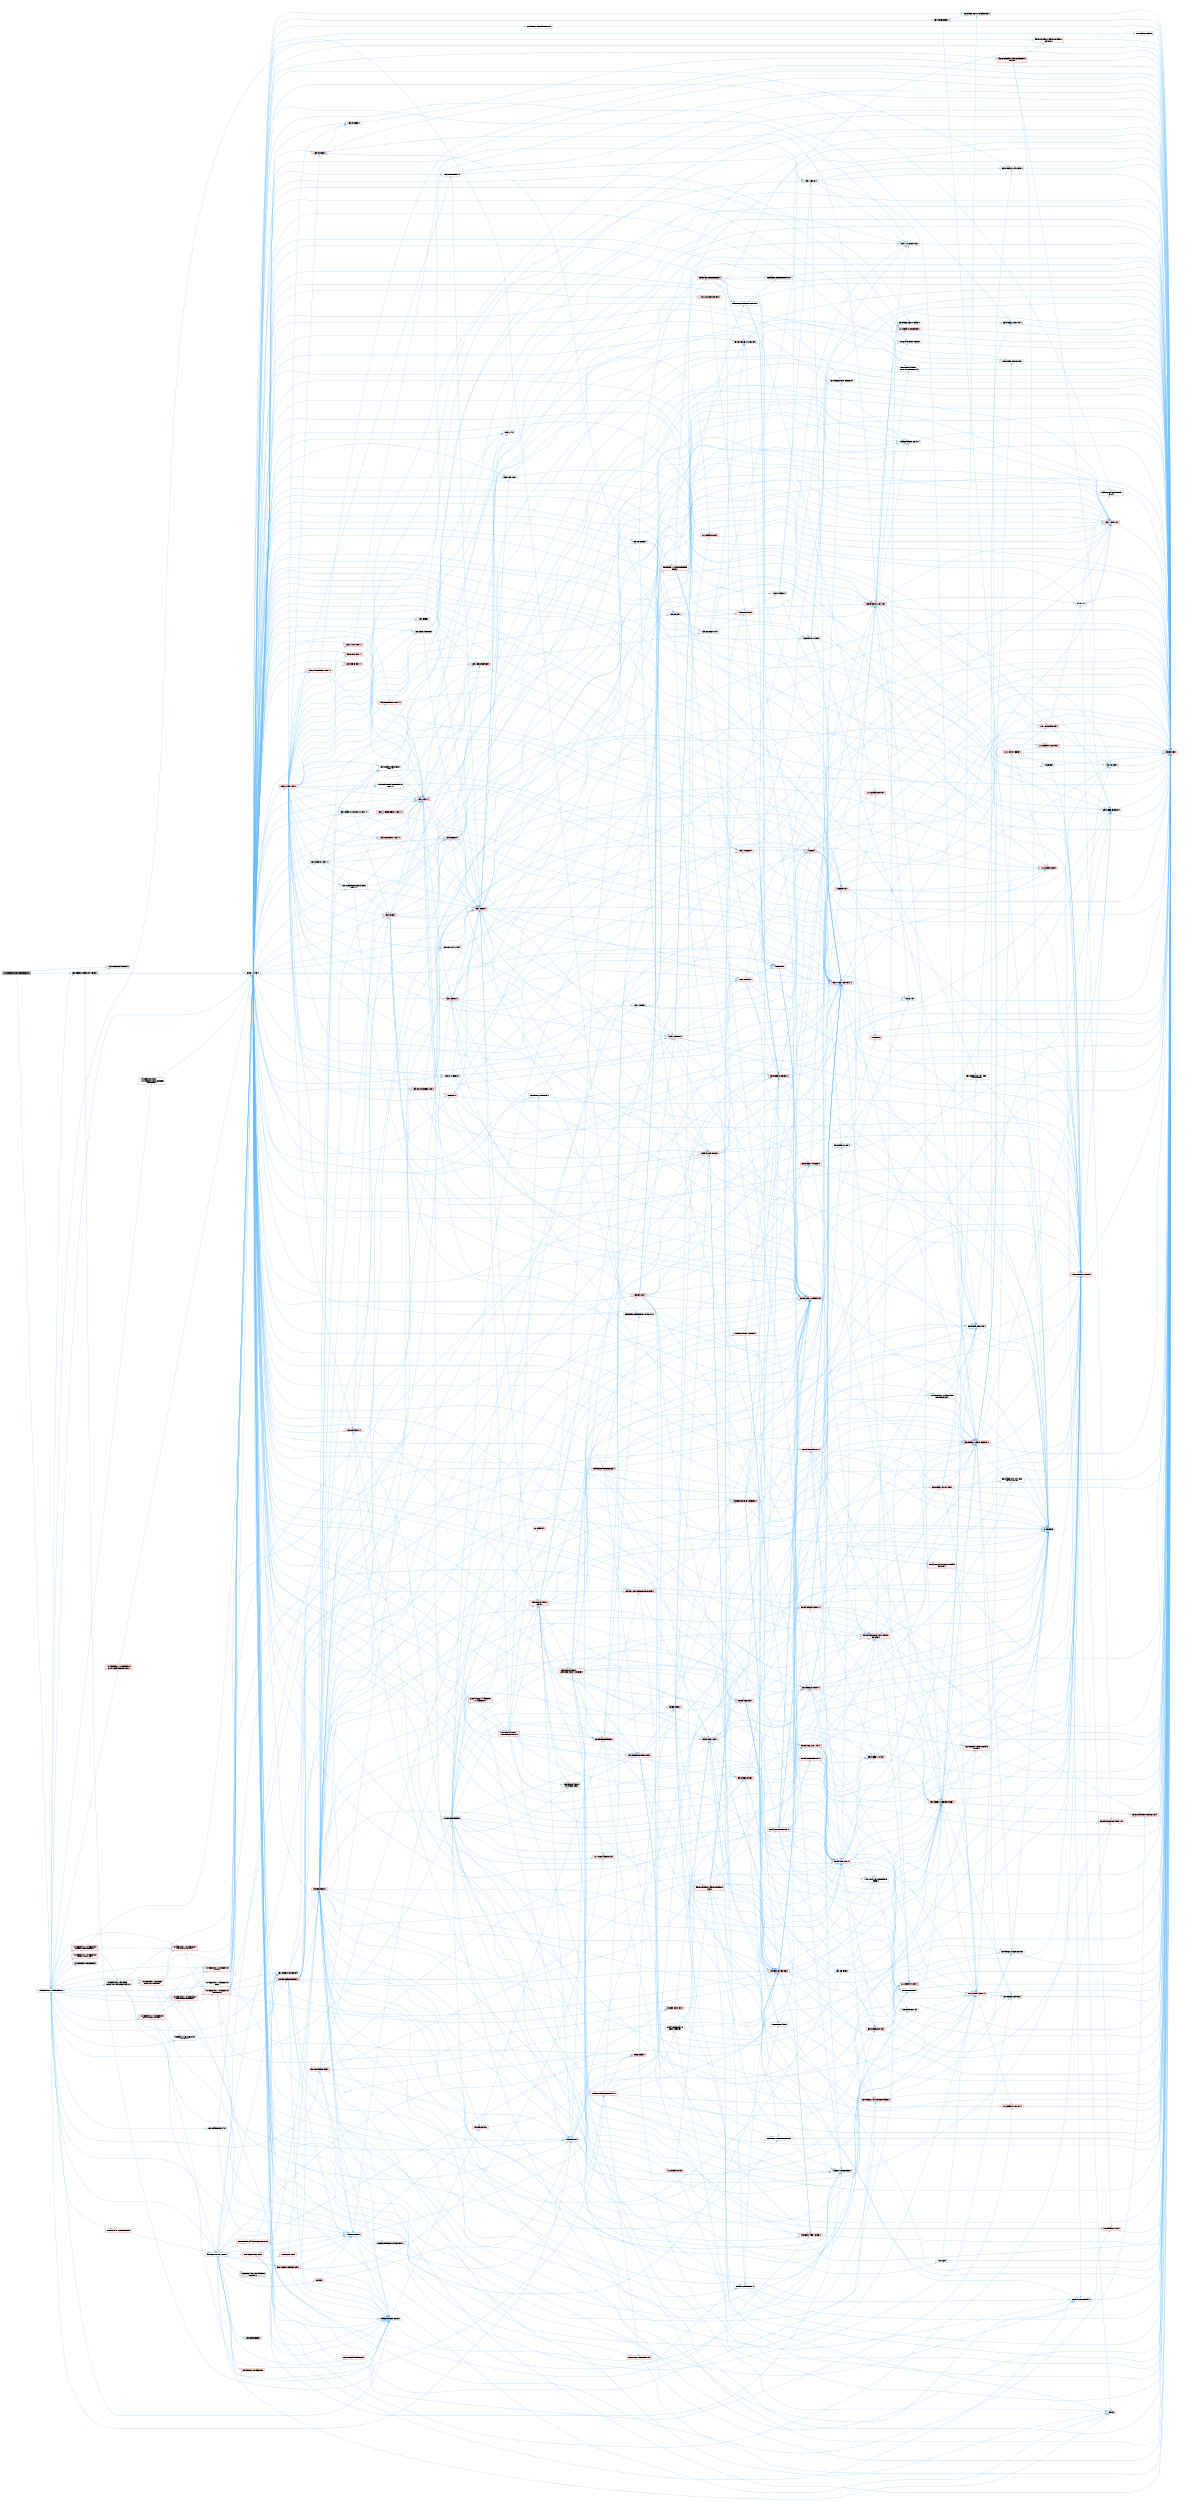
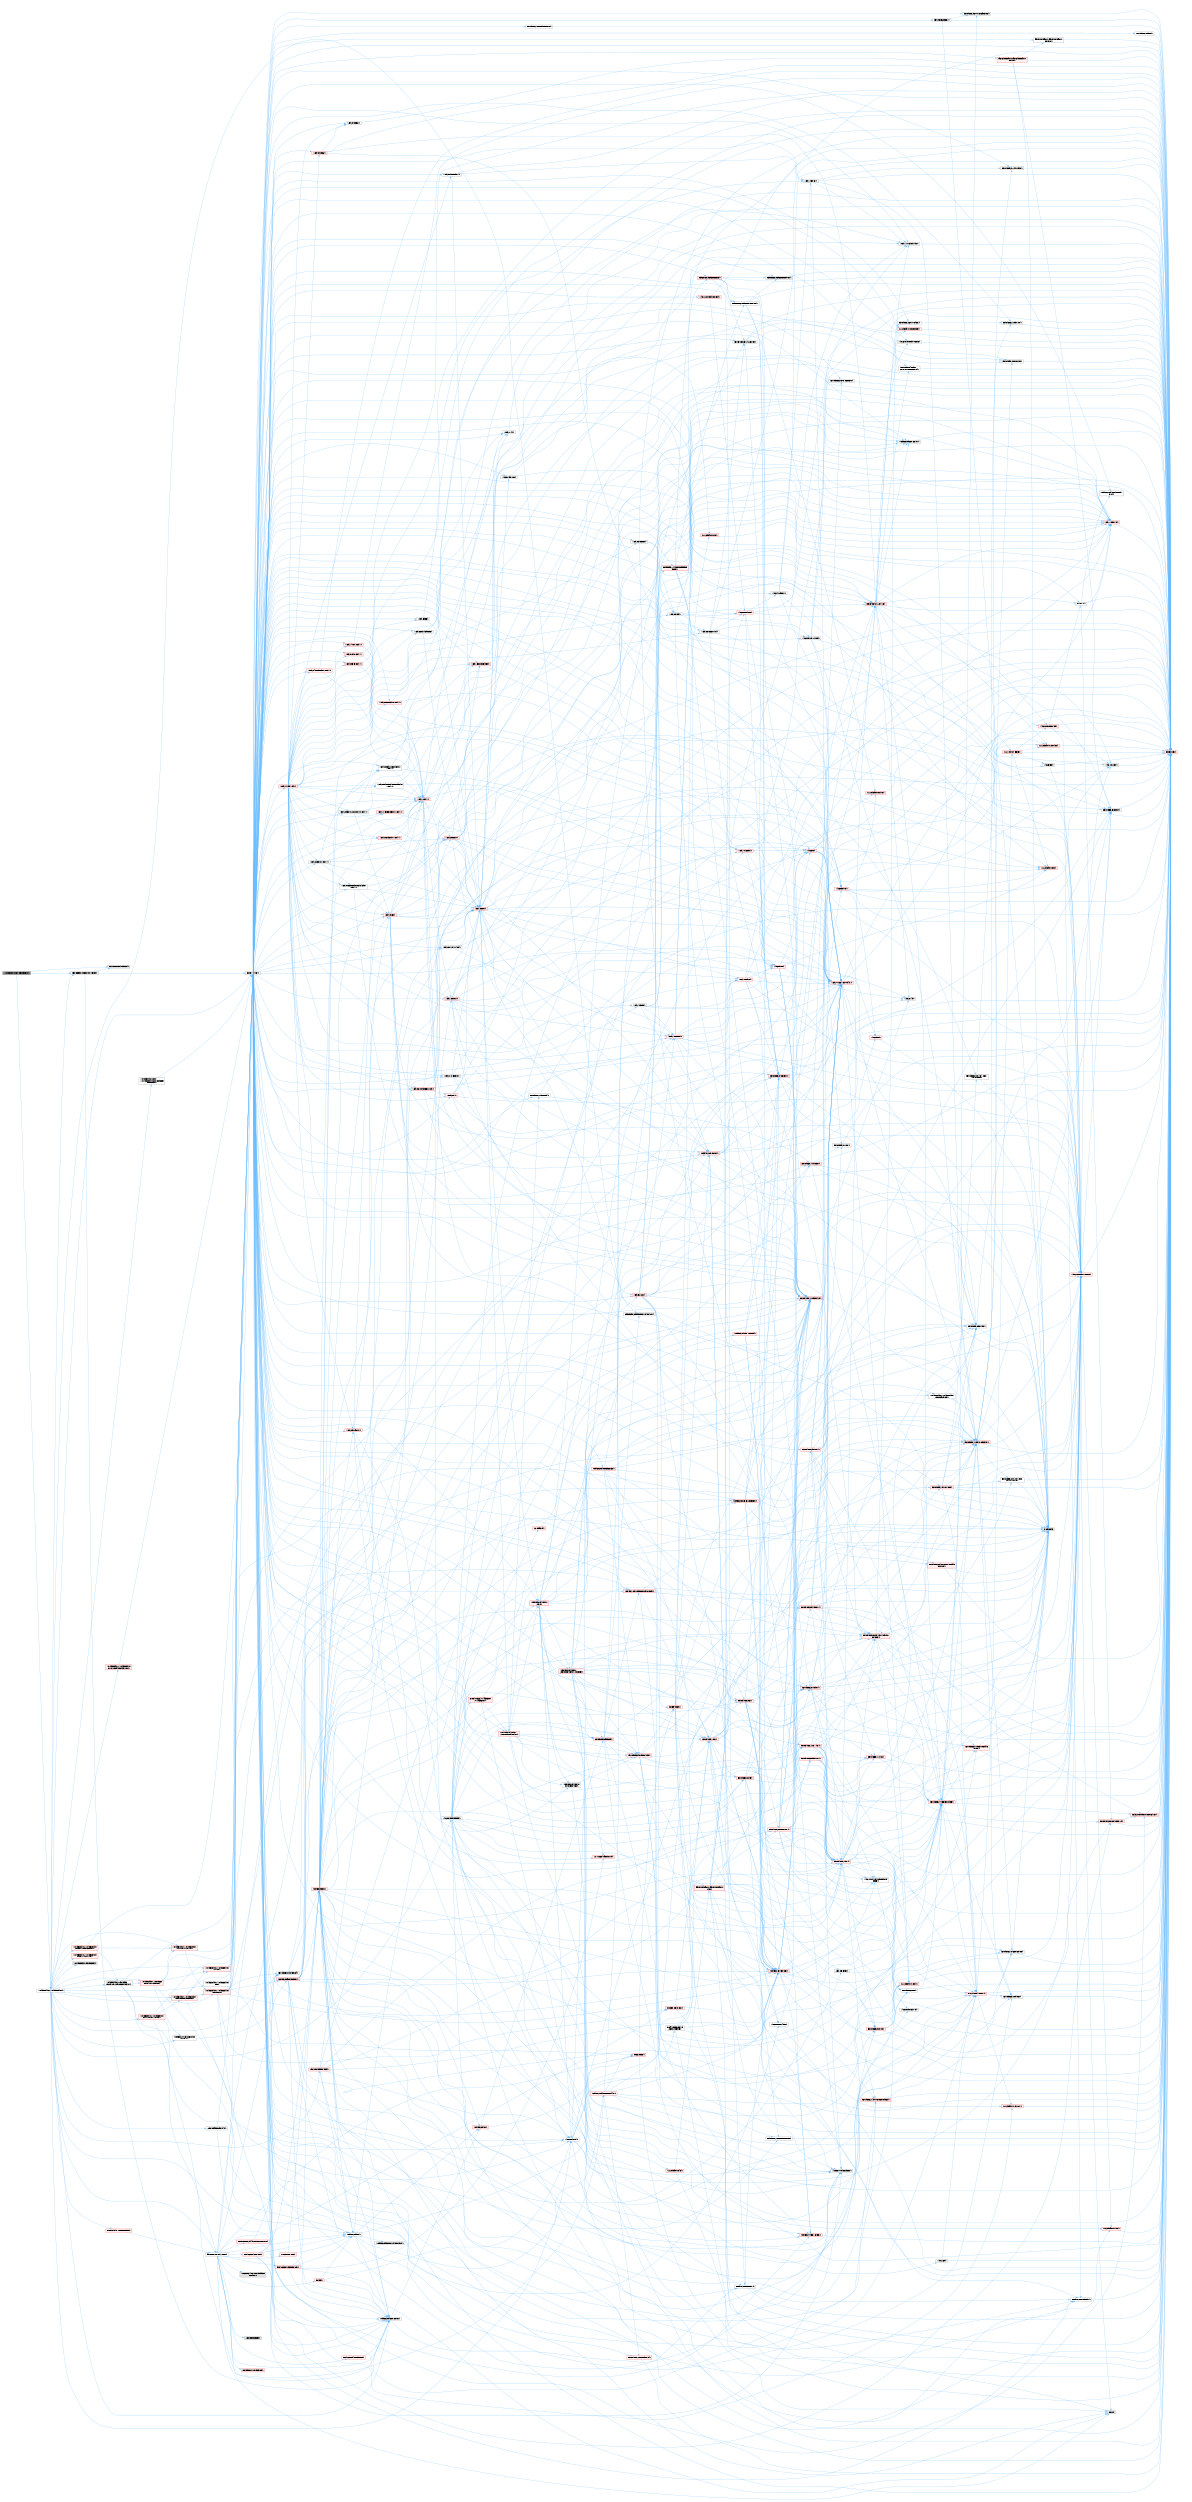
(1049, 726) -> (1049, 726)
